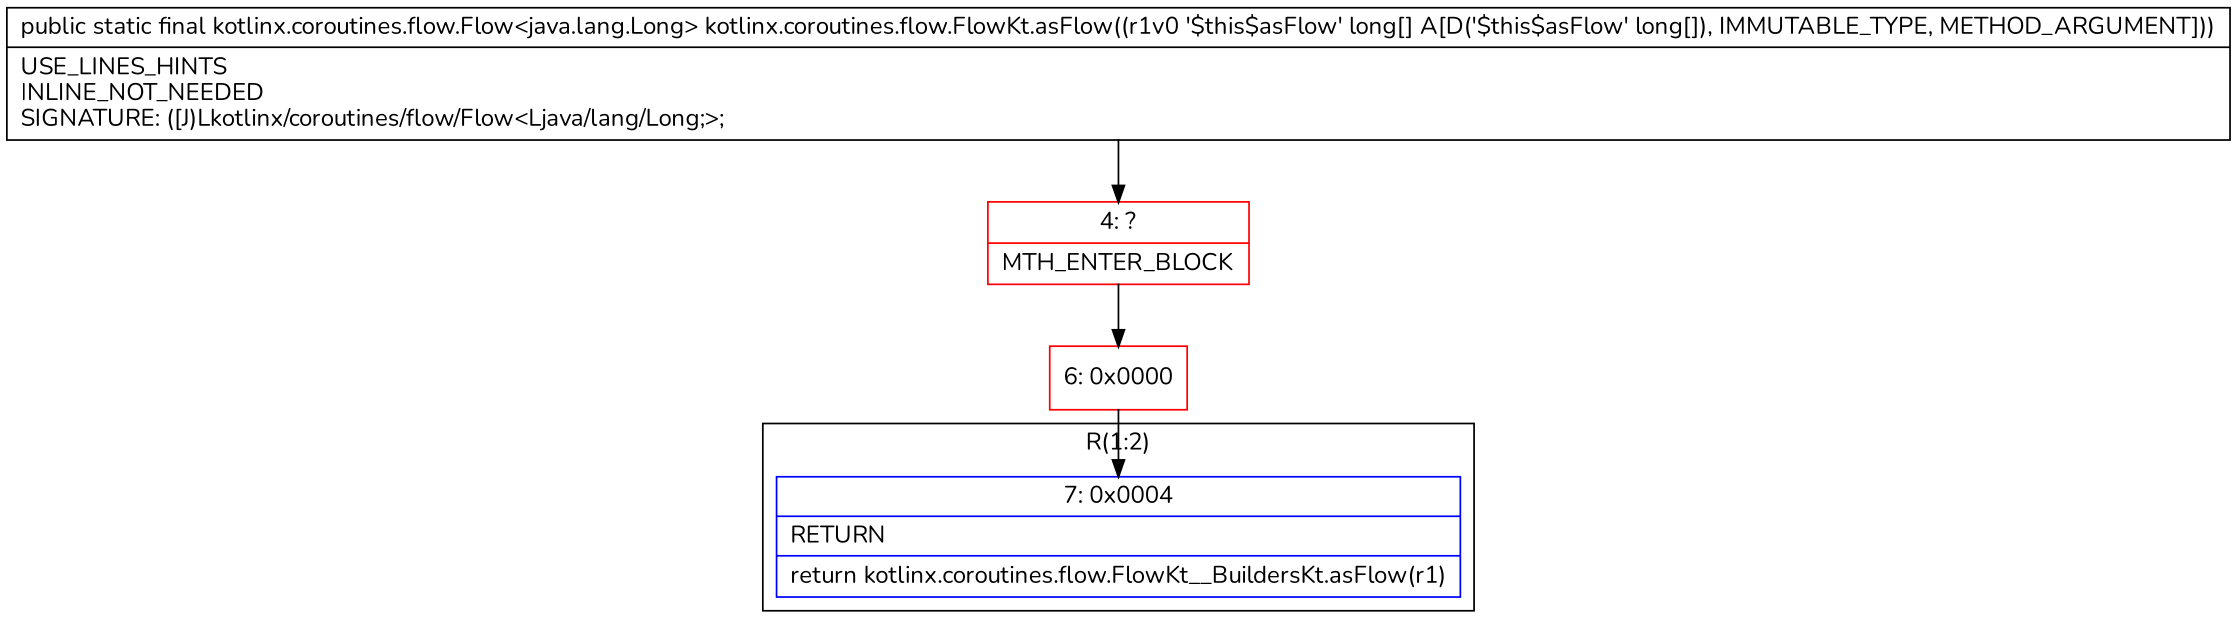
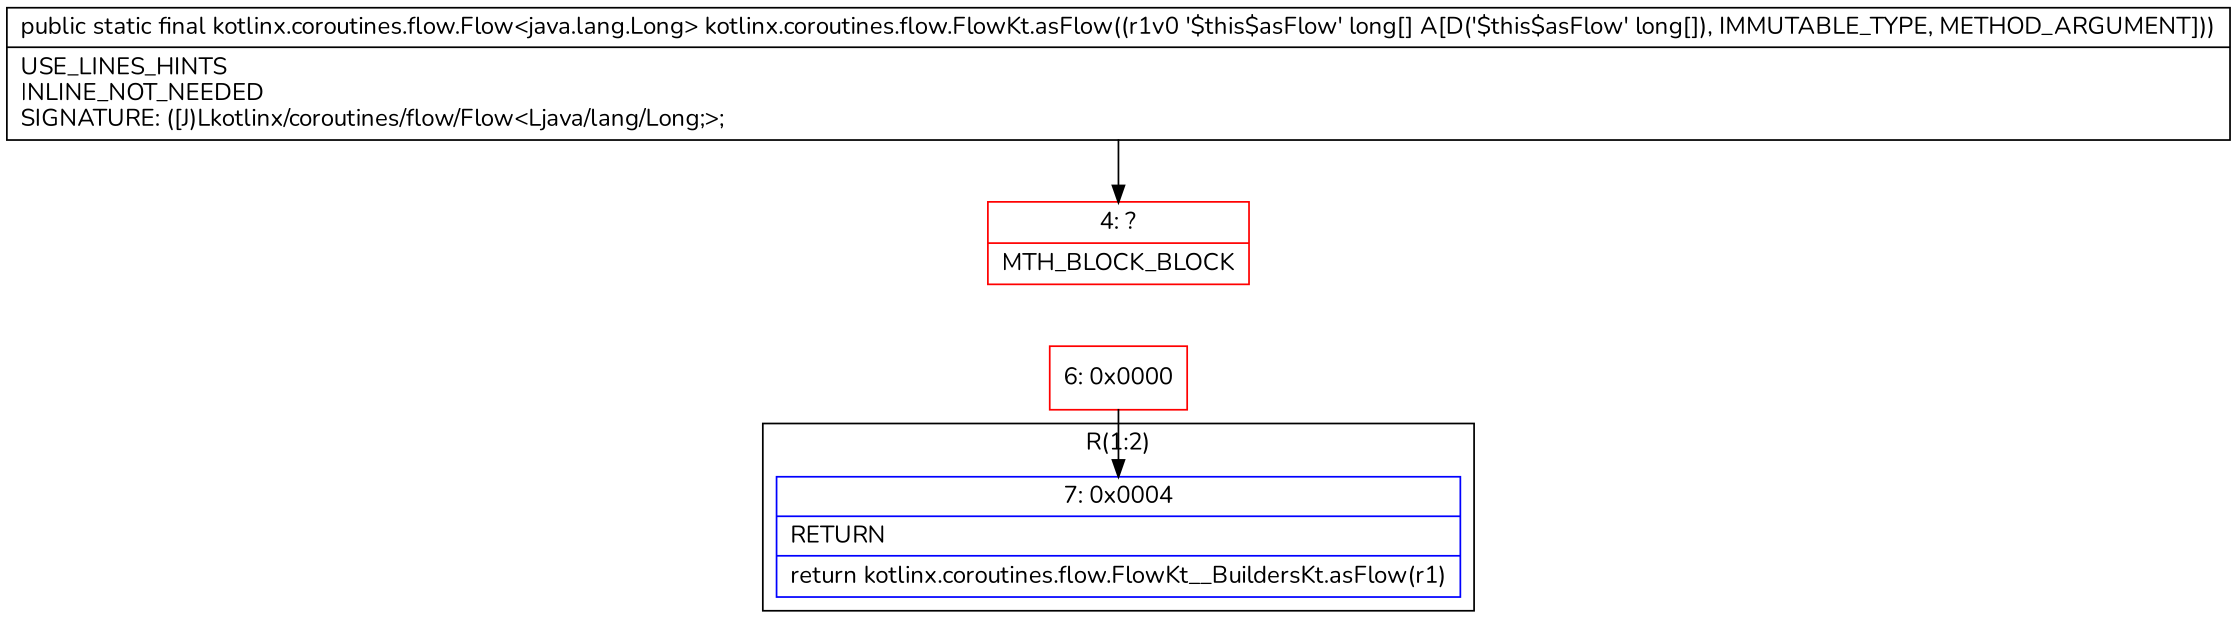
(1118, 263) -> (1118, 263)
(1118, 307) -> none
